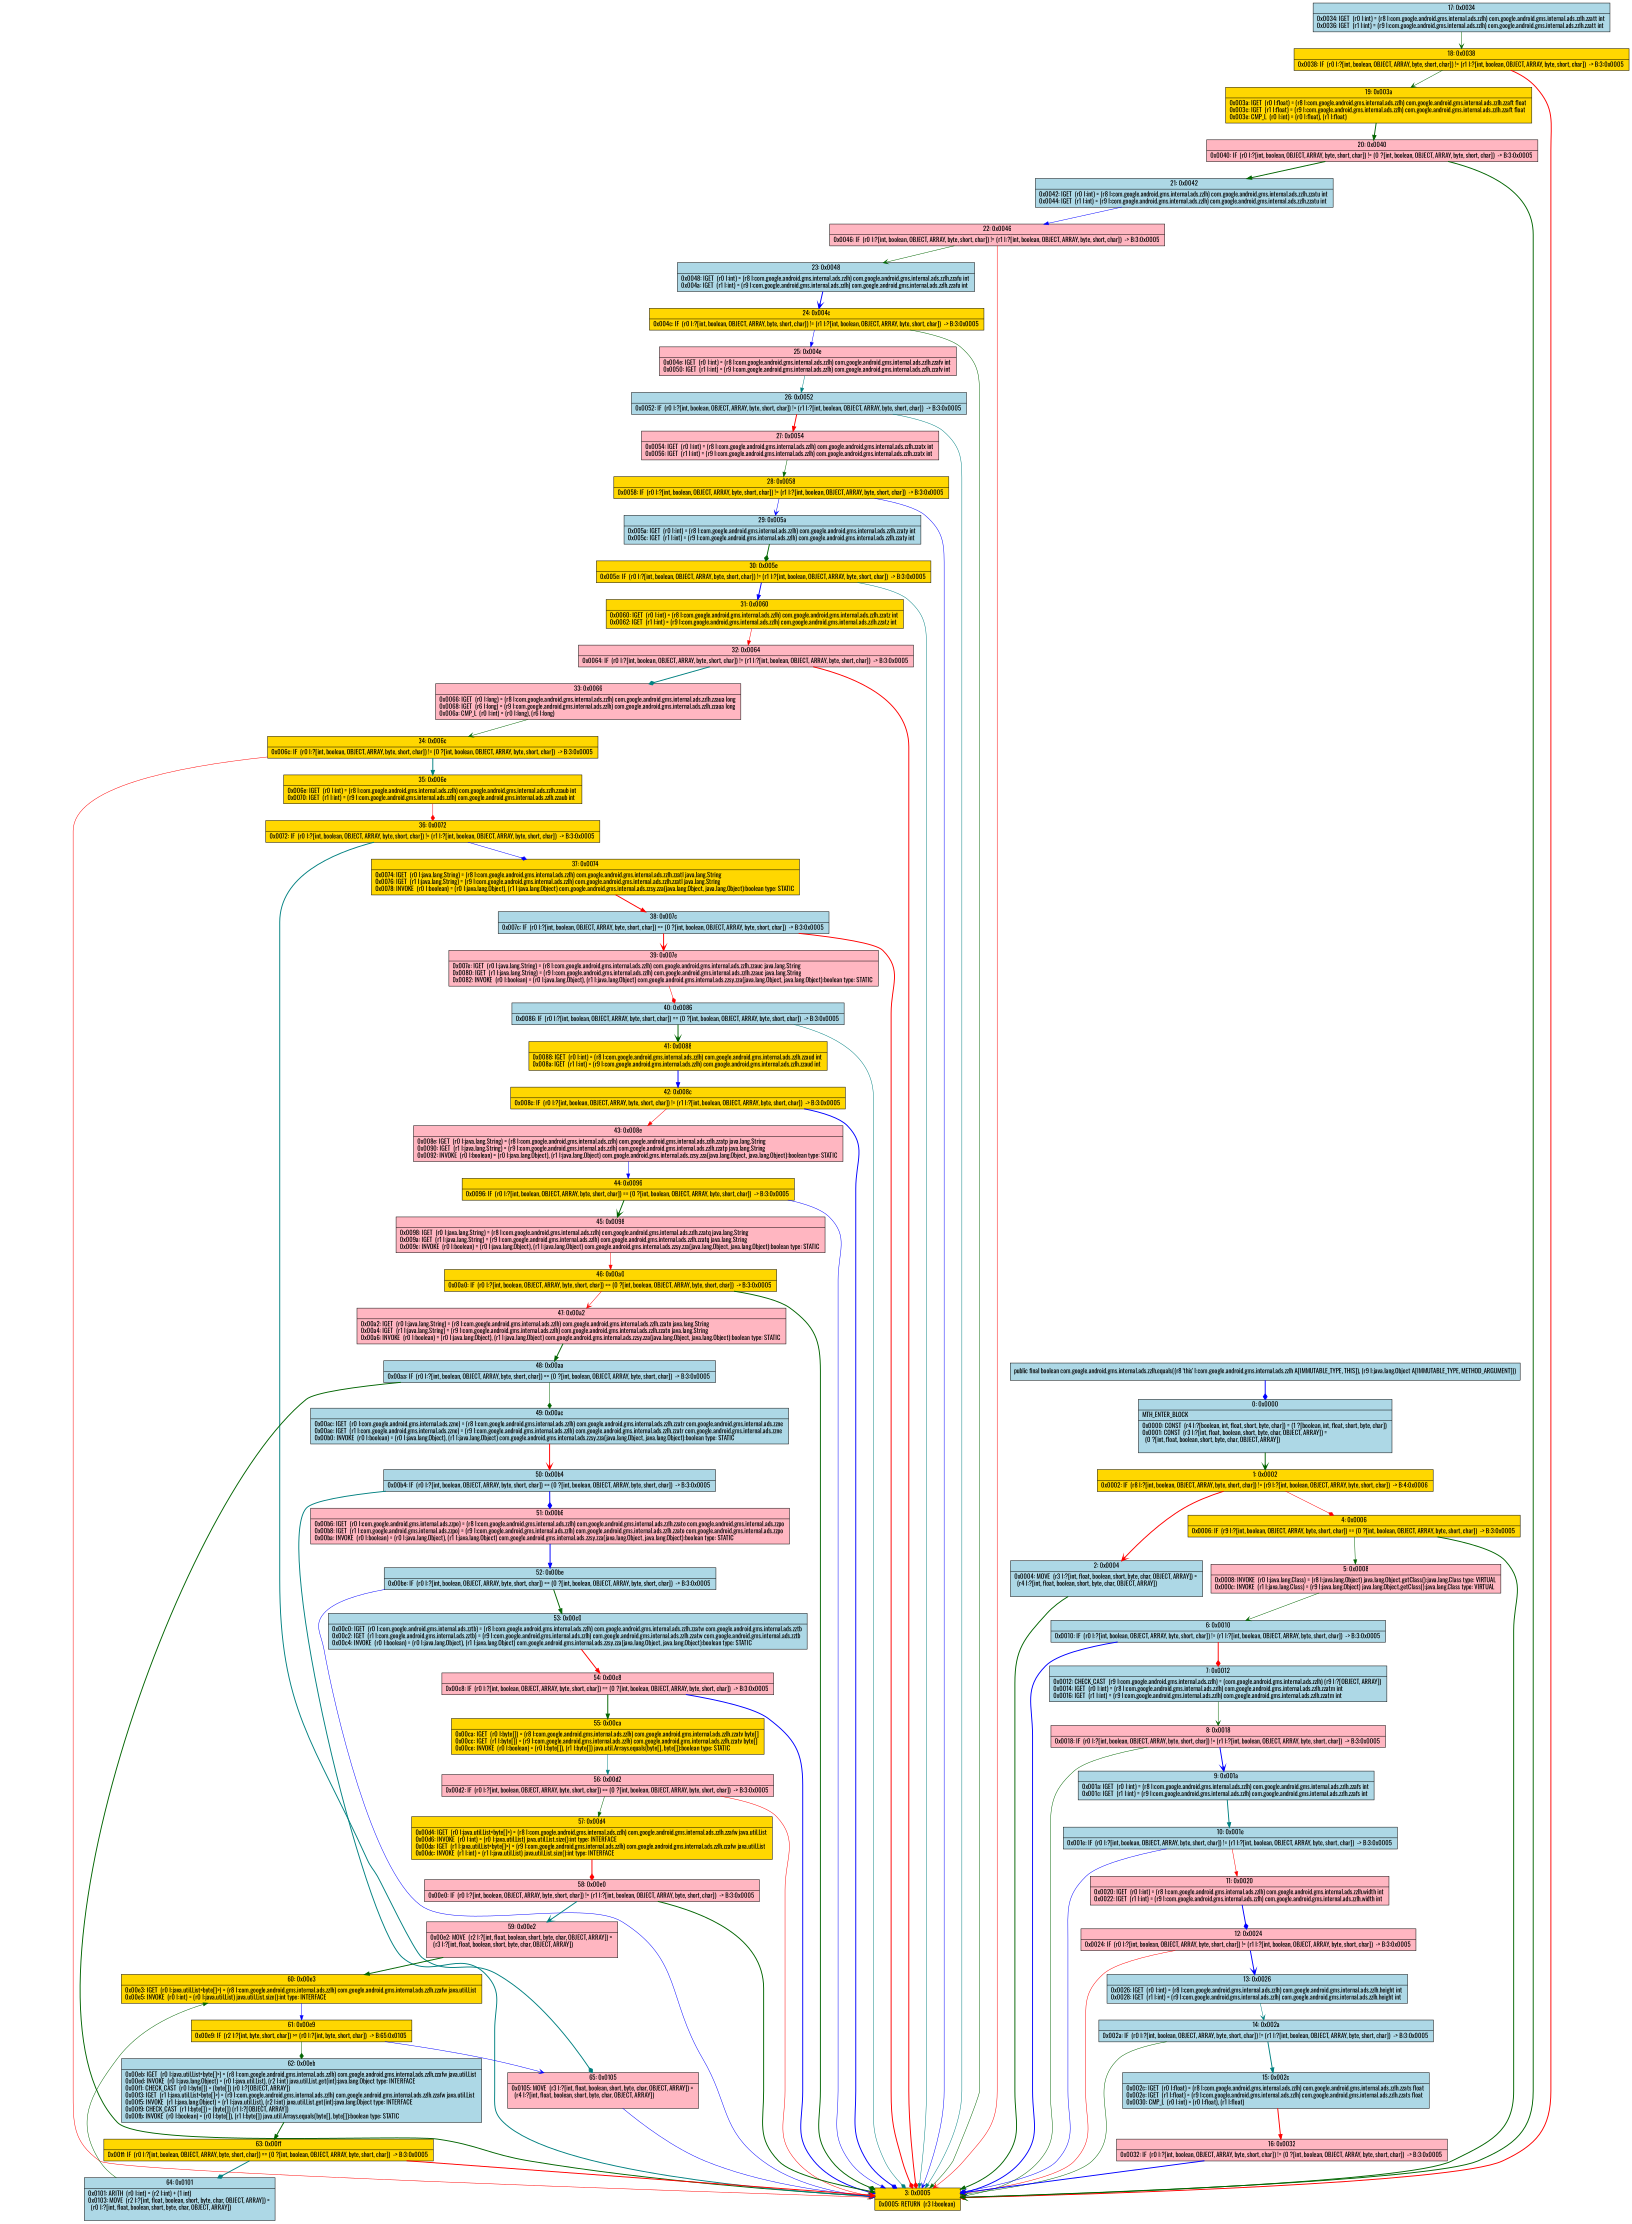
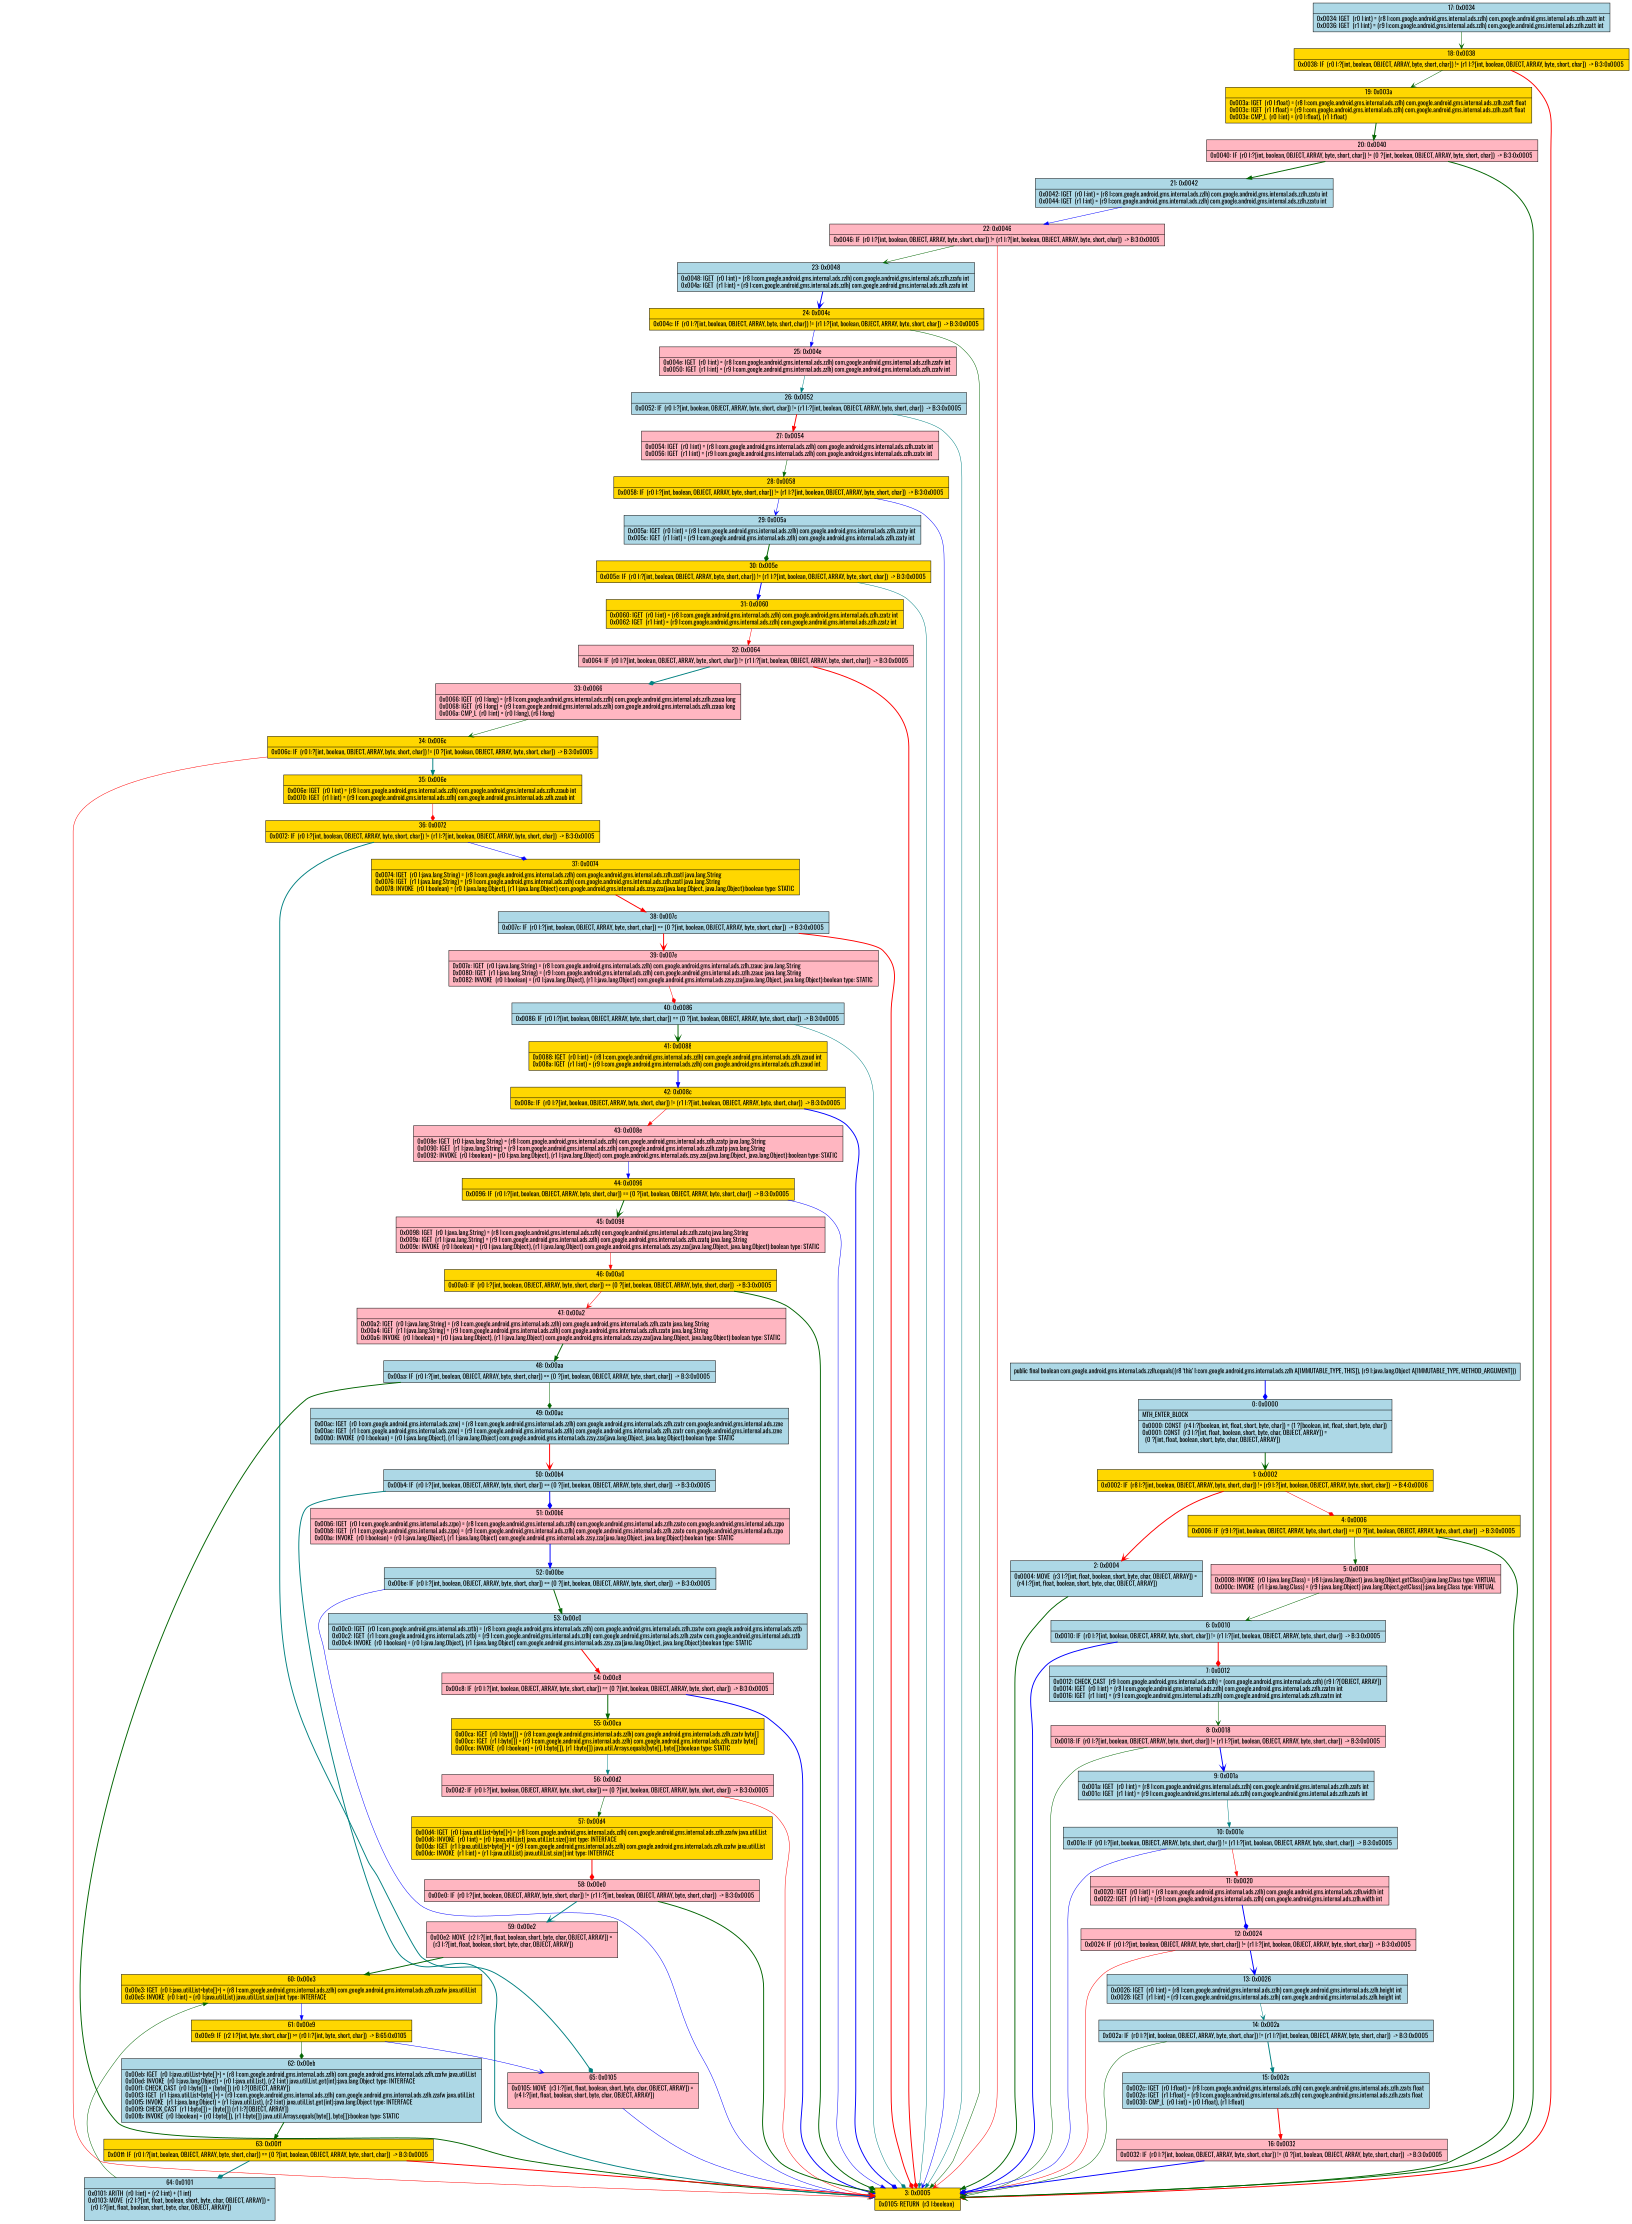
(1228, 1811) -> (1228, 1811)
(918, 2204) -> (917, 2204)
